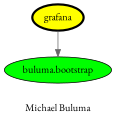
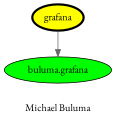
(58, 70) -> (58, 70)
